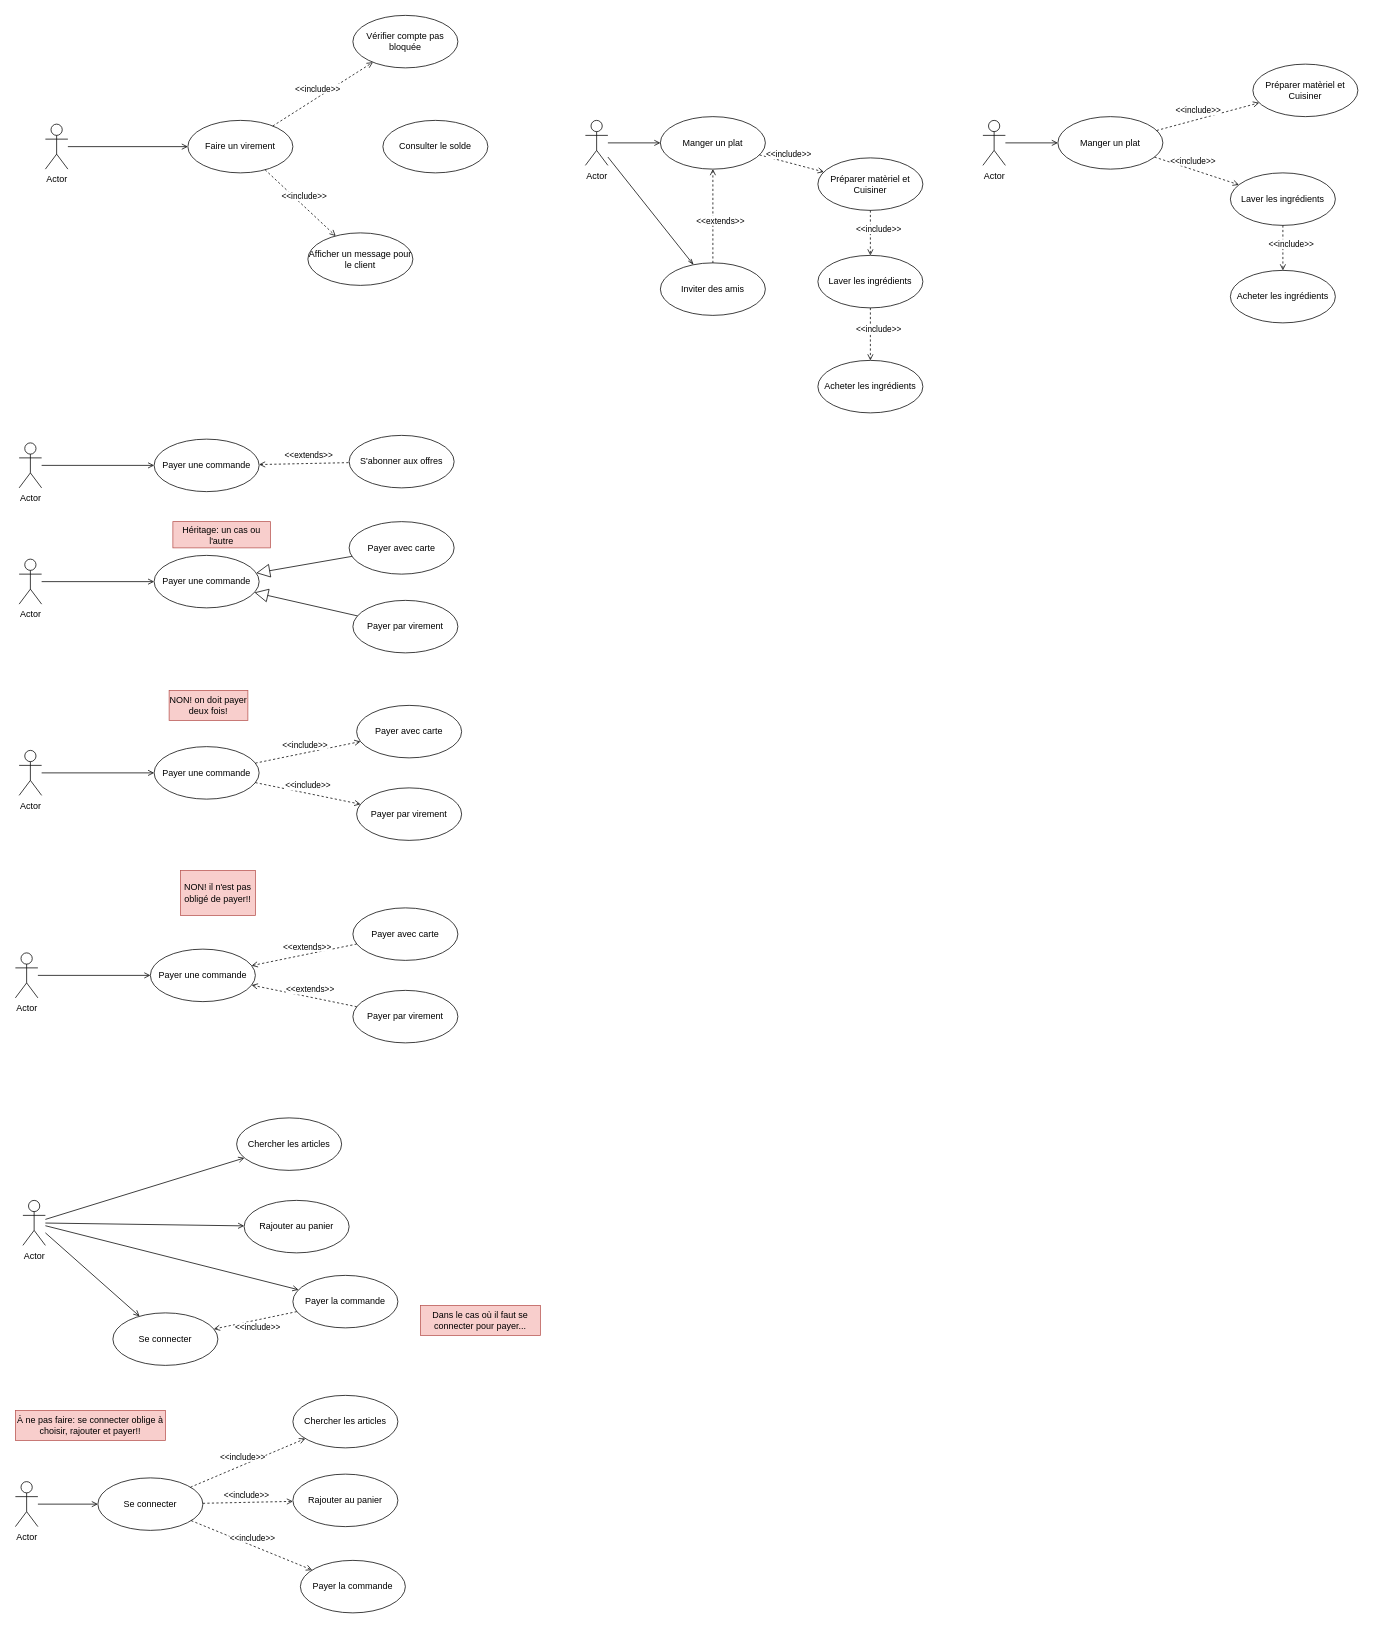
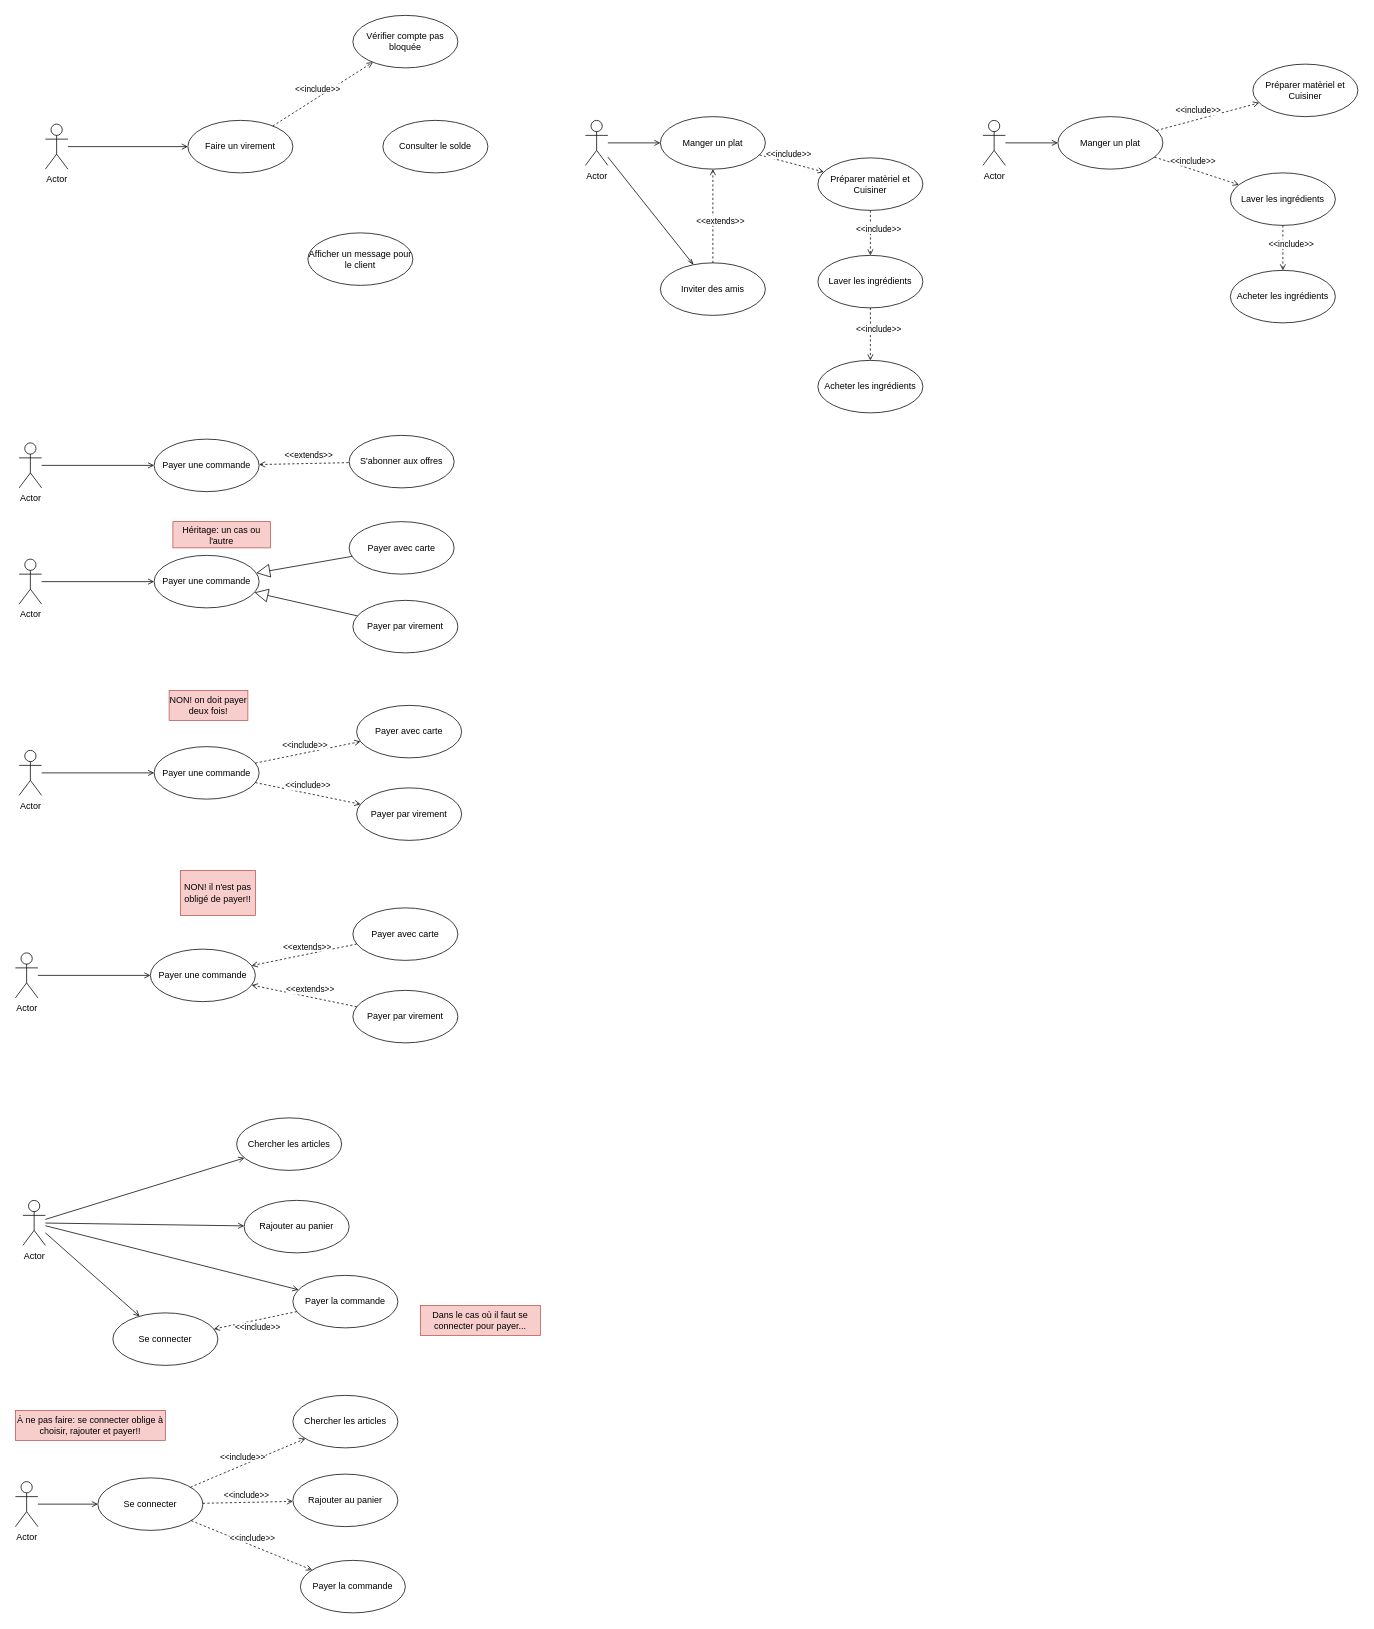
(299, 202) -> none
